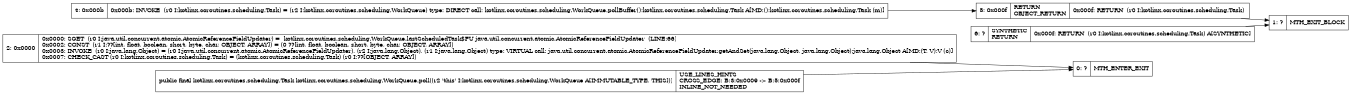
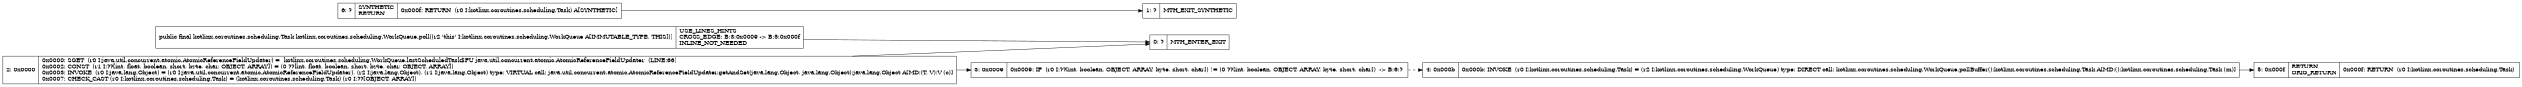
(1040, 14) -> (2314, 73)
(1253, 19) -> none
(1317, 22) -> (1198, 11)
none -> (1189, 70)
